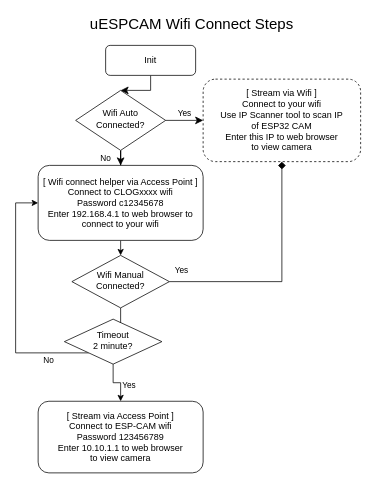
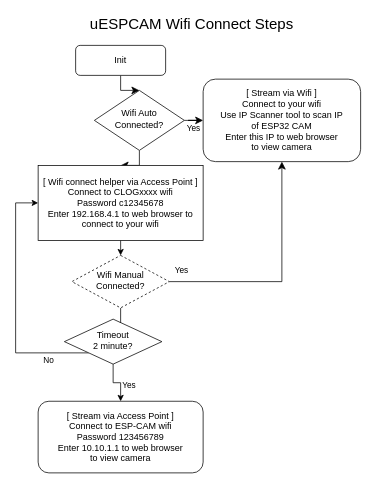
(150, 60) -> (120, 60)
(120, 120) -> (139, 120)
(282, 120) -> (282, 120)
(282, 170) -> (282, 169)
(120, 203) -> (120, 203)
(120, 282) -> (120, 282)
